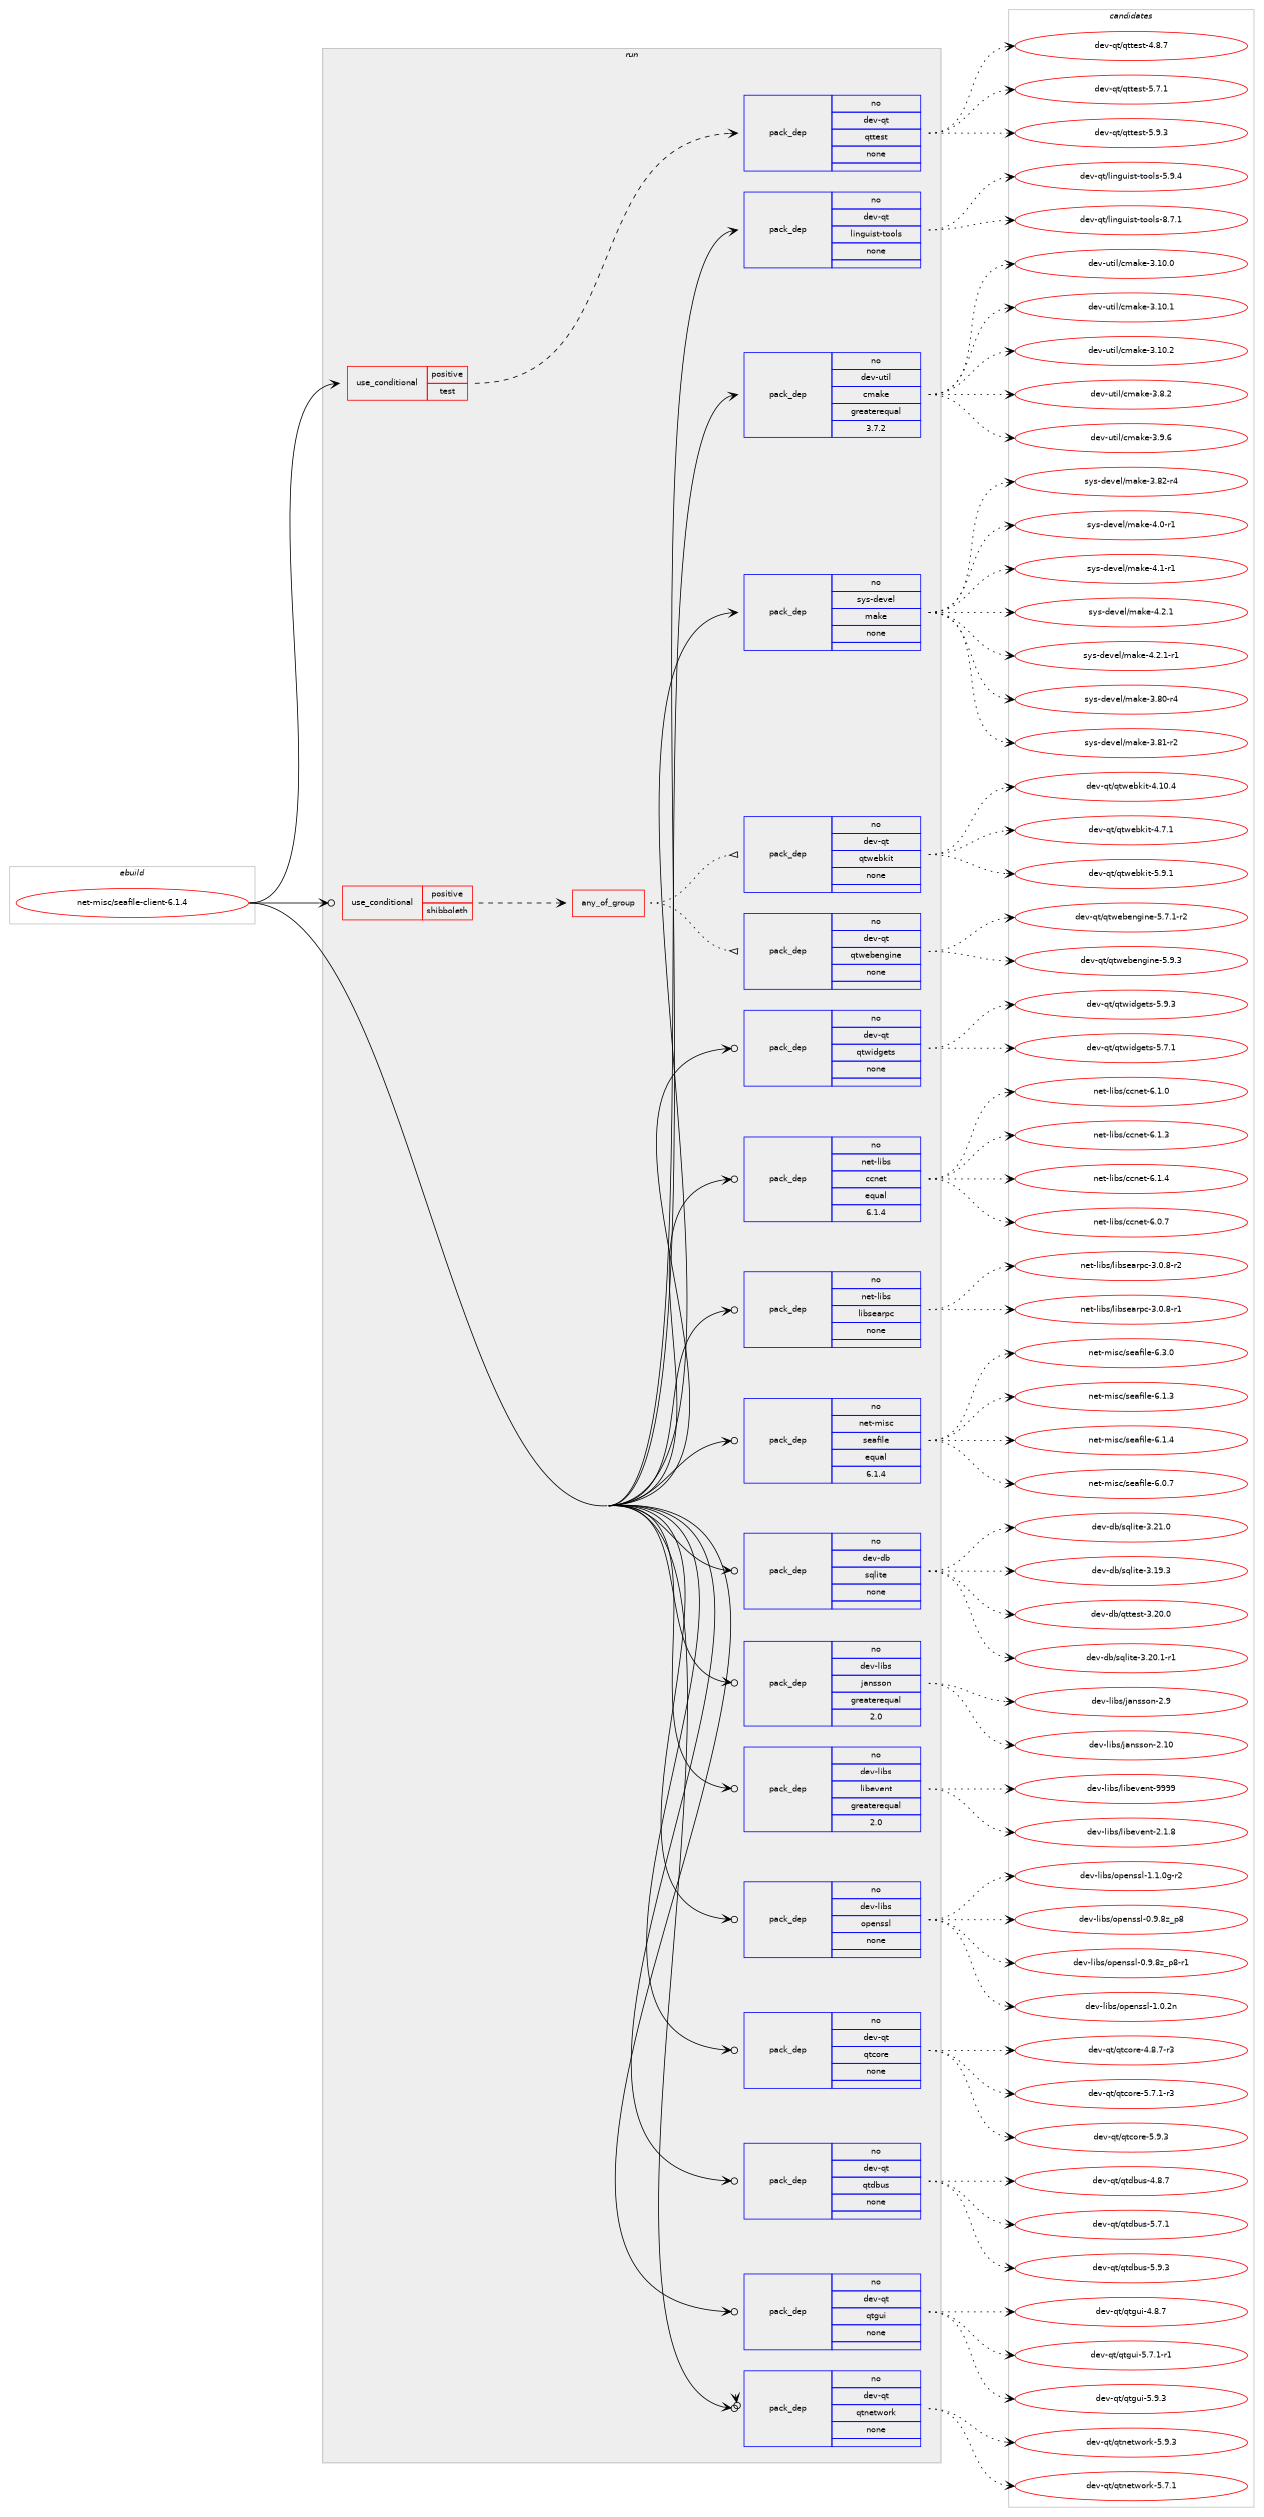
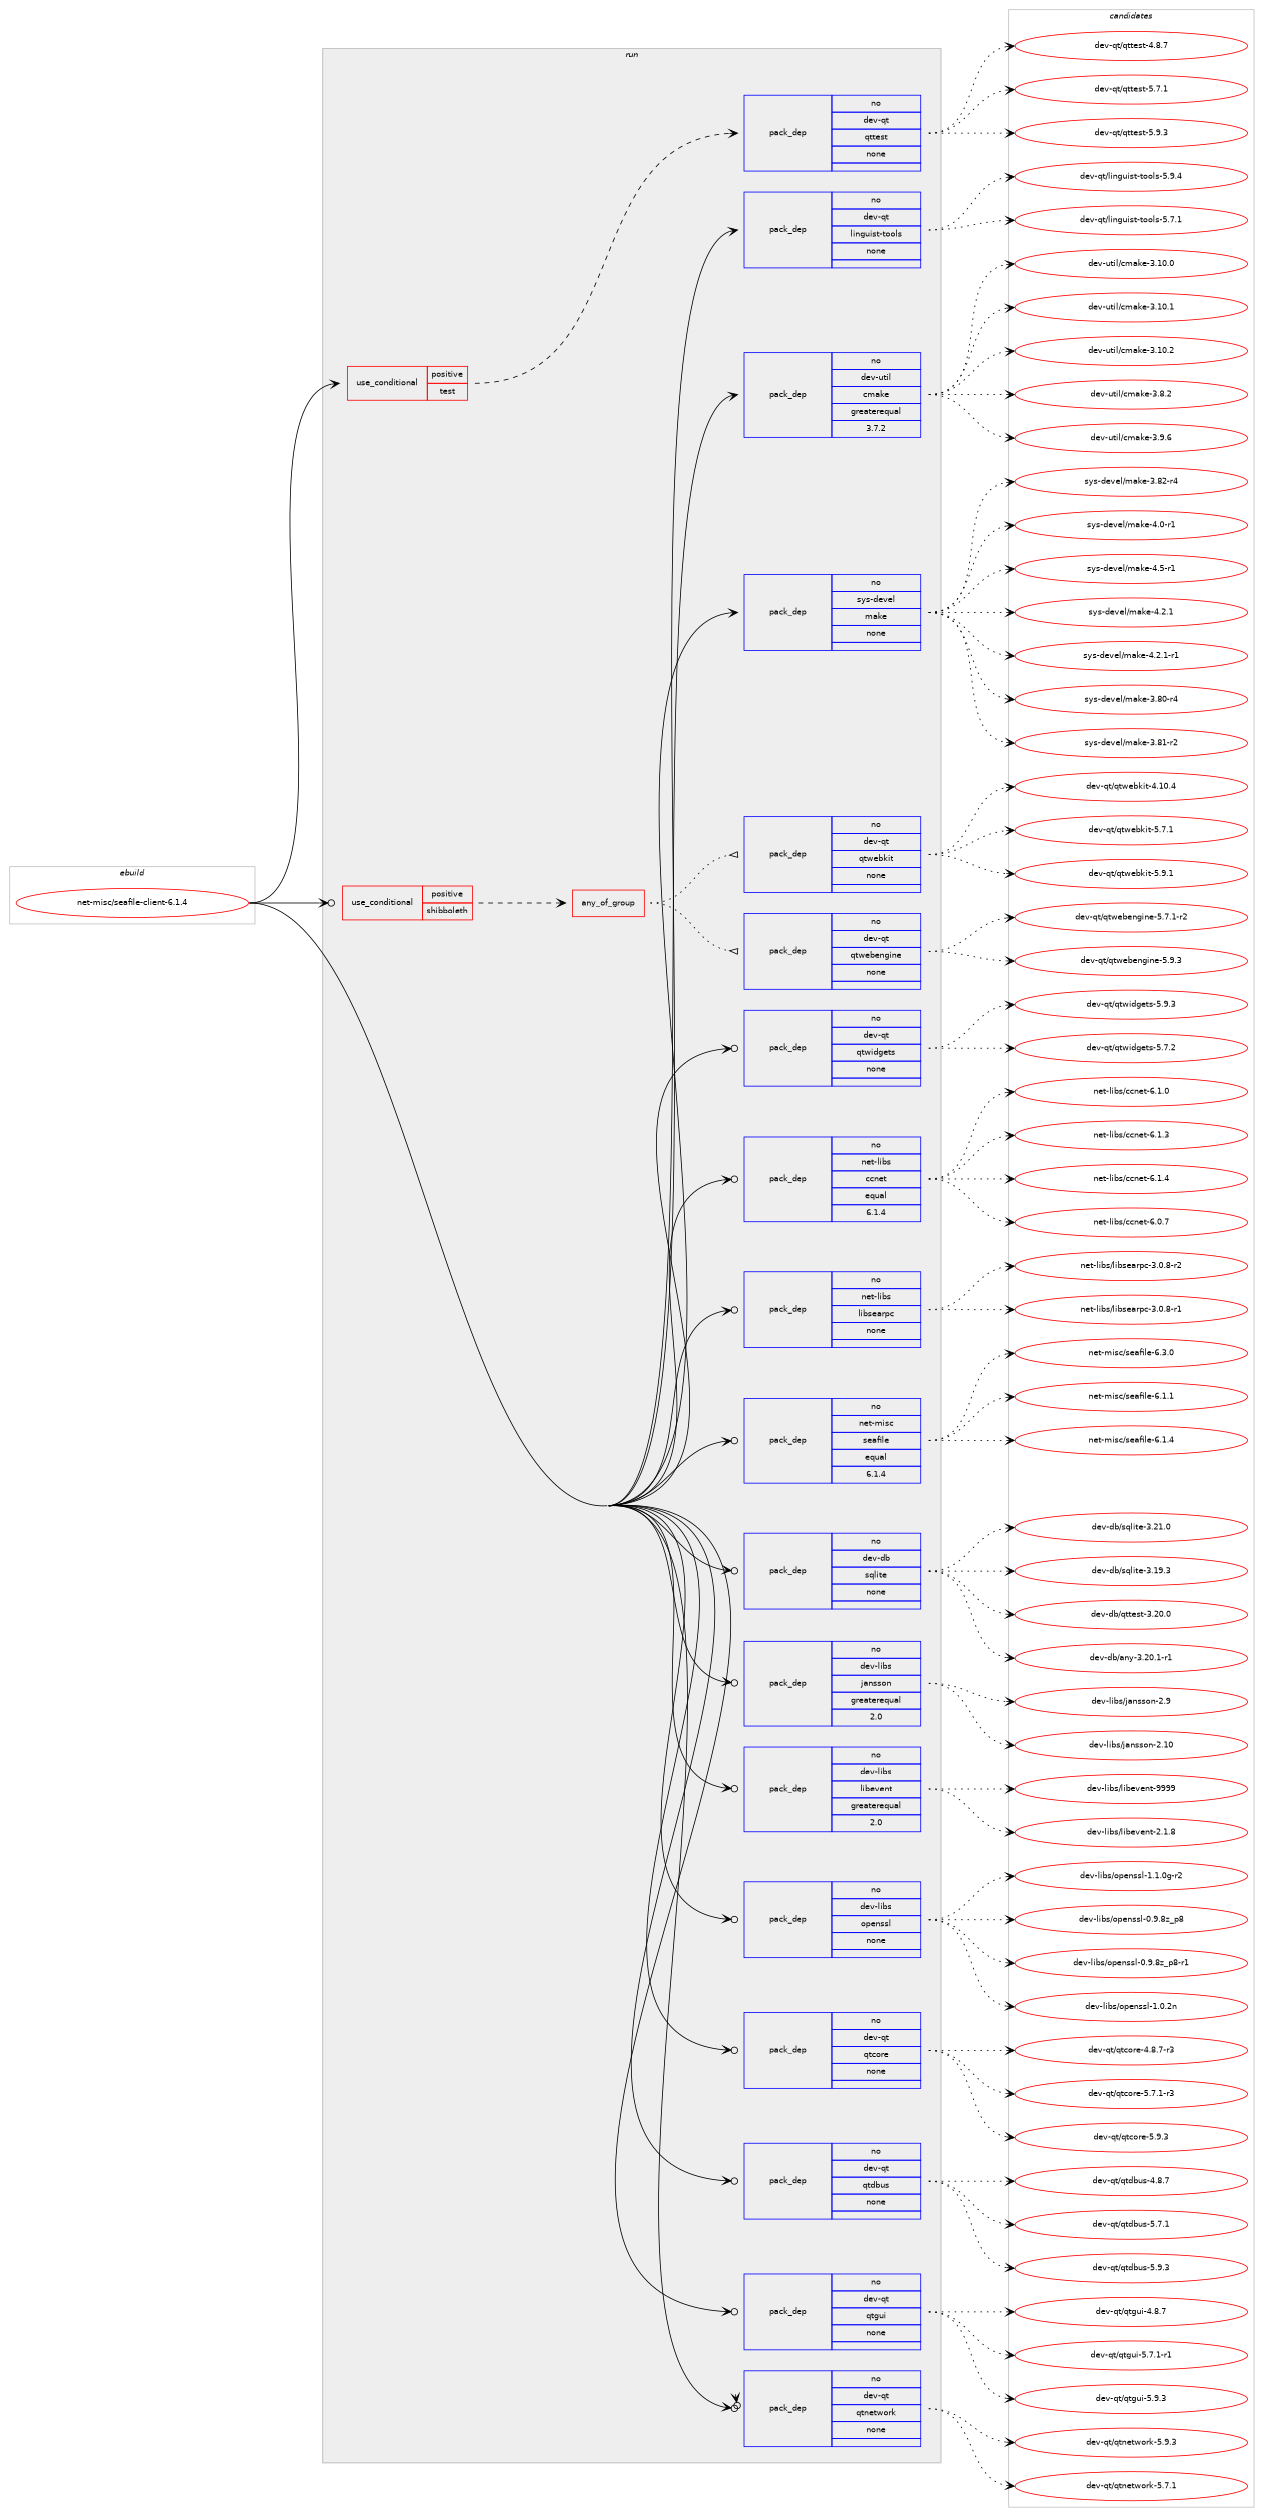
(1131, 220) -> (1131, 220)
(1131, 569) -> (1131, 569)
(1131, 830) -> (1131, 830)
(1131, 1048) -> (1131, 1048)
(1131, 1397) -> (1131, 1397)
(1131, 1484) -> none
(1131, 1658) -> (1131, 1658)
